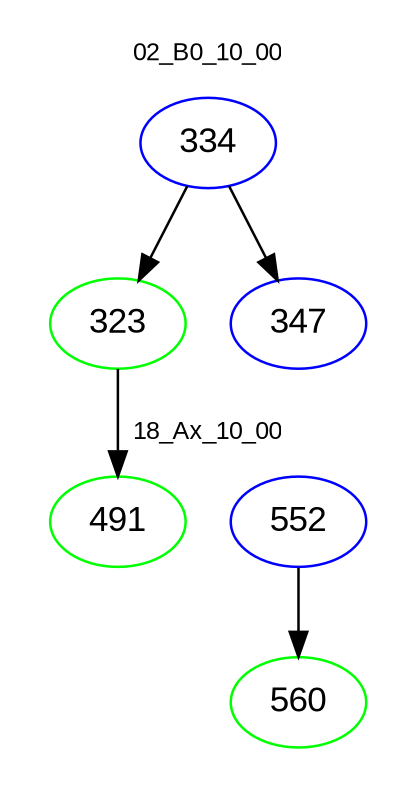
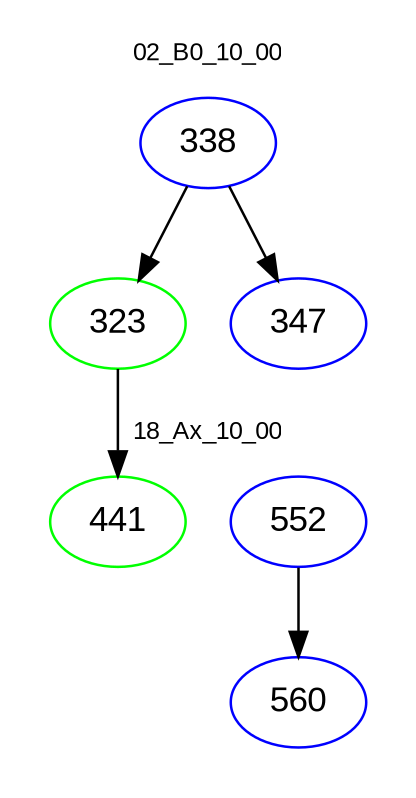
(208, 143) -> (208, 143)
(118, 522) -> (118, 522)
(298, 702) -> (298, 702)
